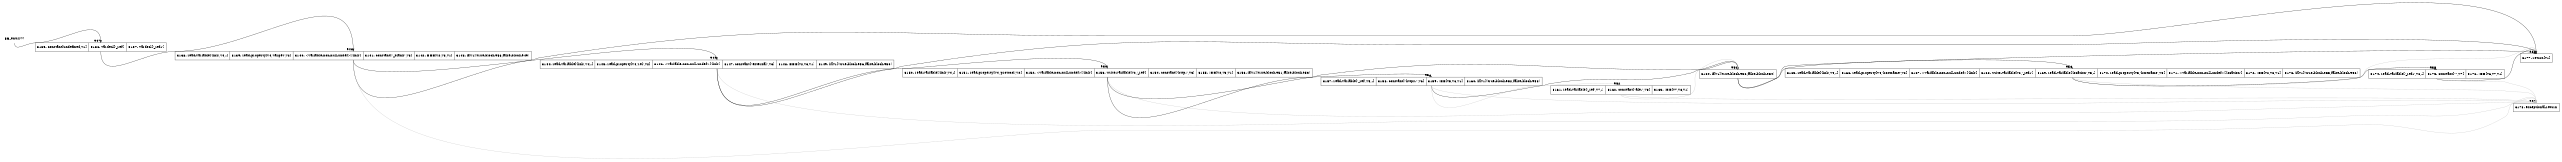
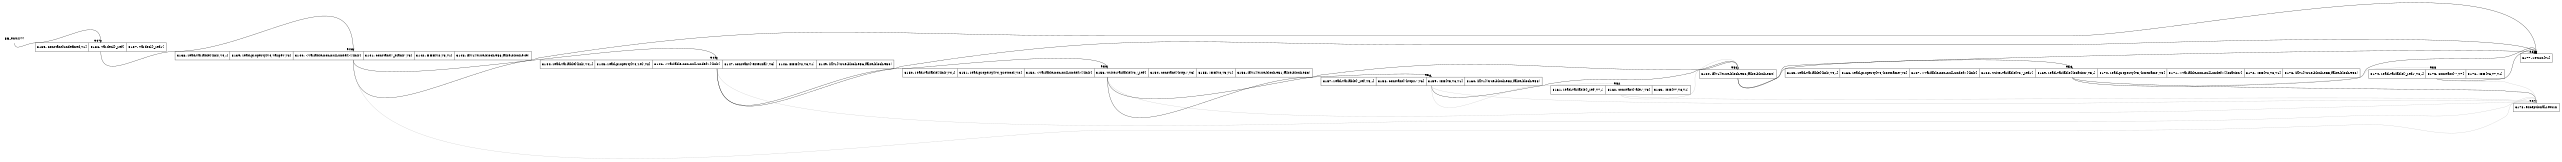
(2374, 66) -> (2374, 66)
(2255, 84) -> (2255, 84)
(2306, 88) -> (2306, 88)
